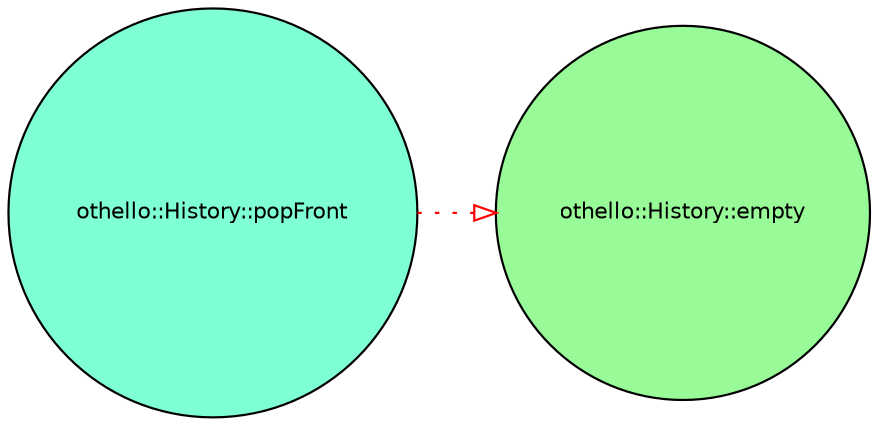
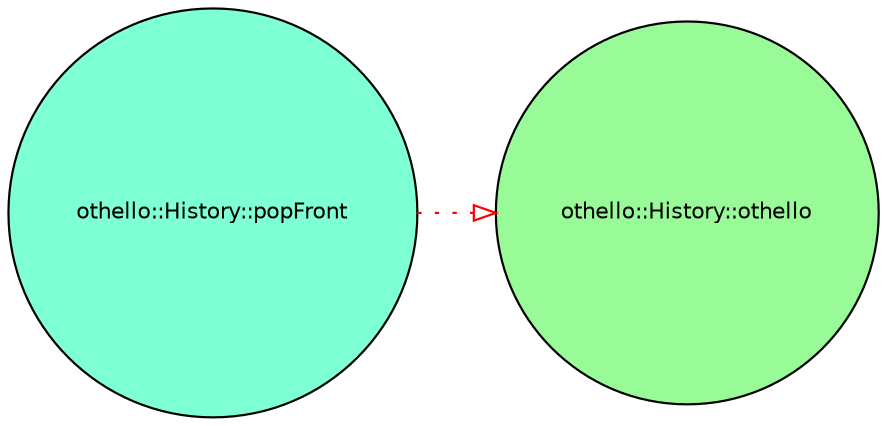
(683, 213) -> (687, 213)
